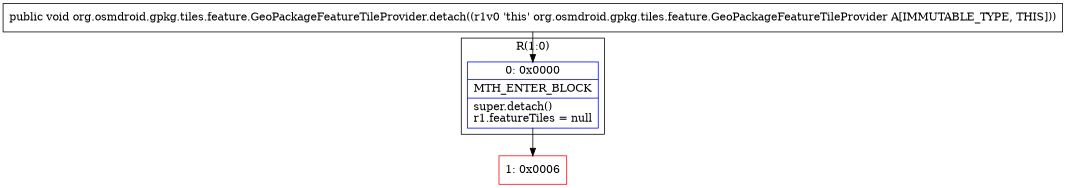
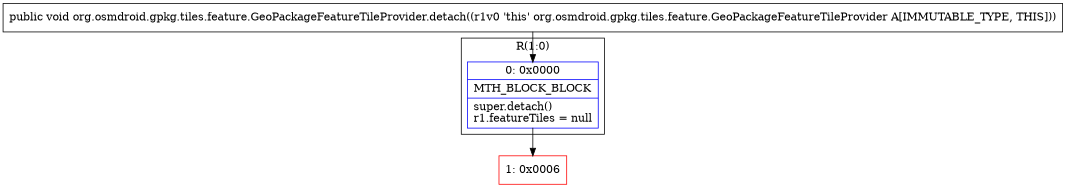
(533, 88) -> (532, 88)
